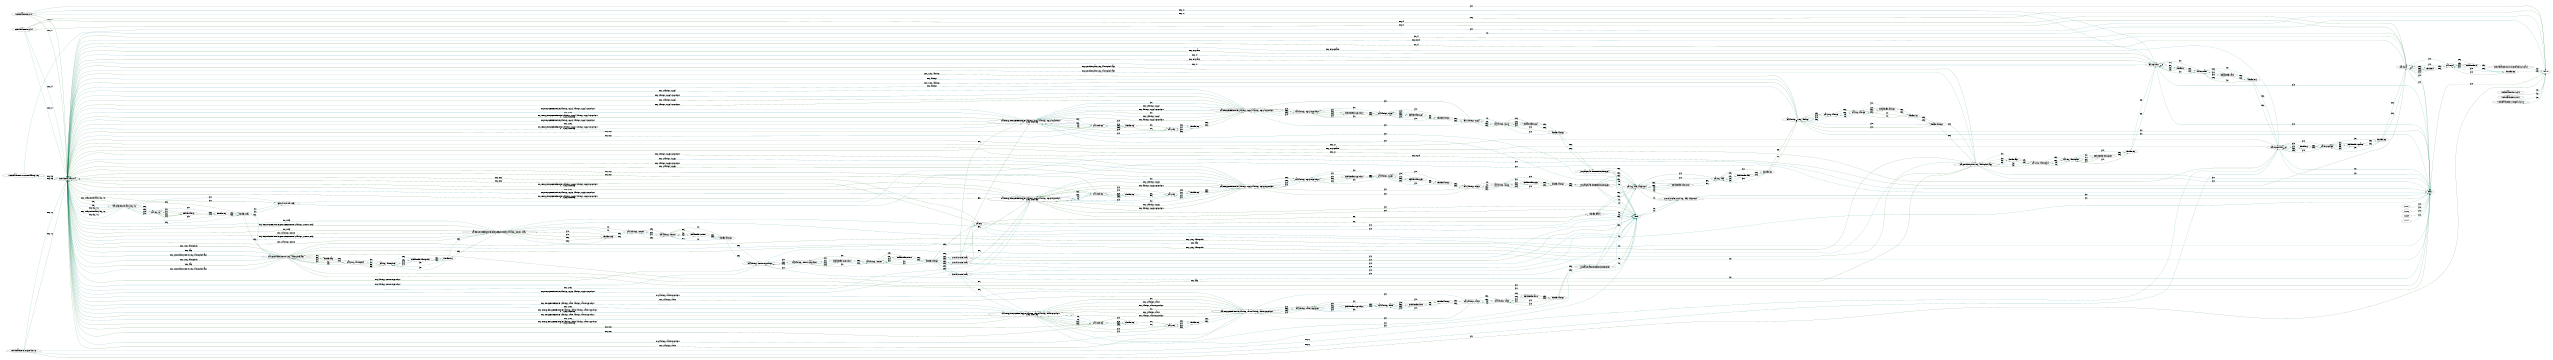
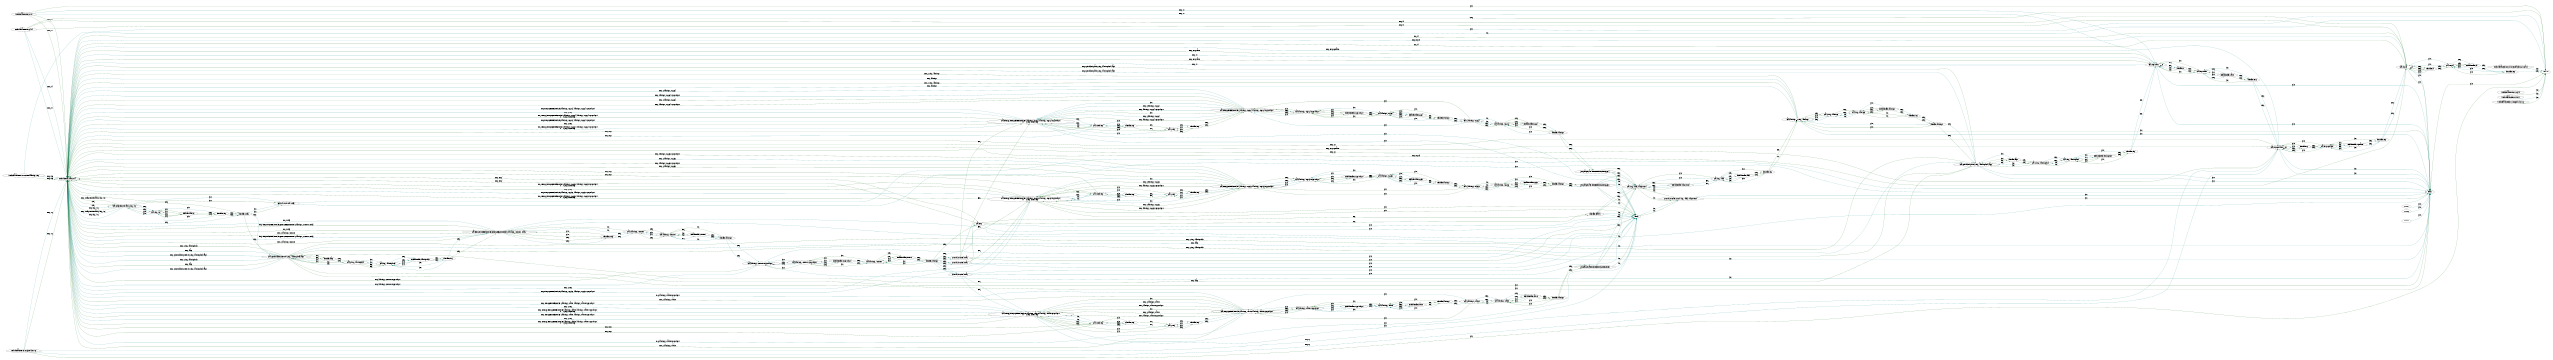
(2406, 216) -> none
